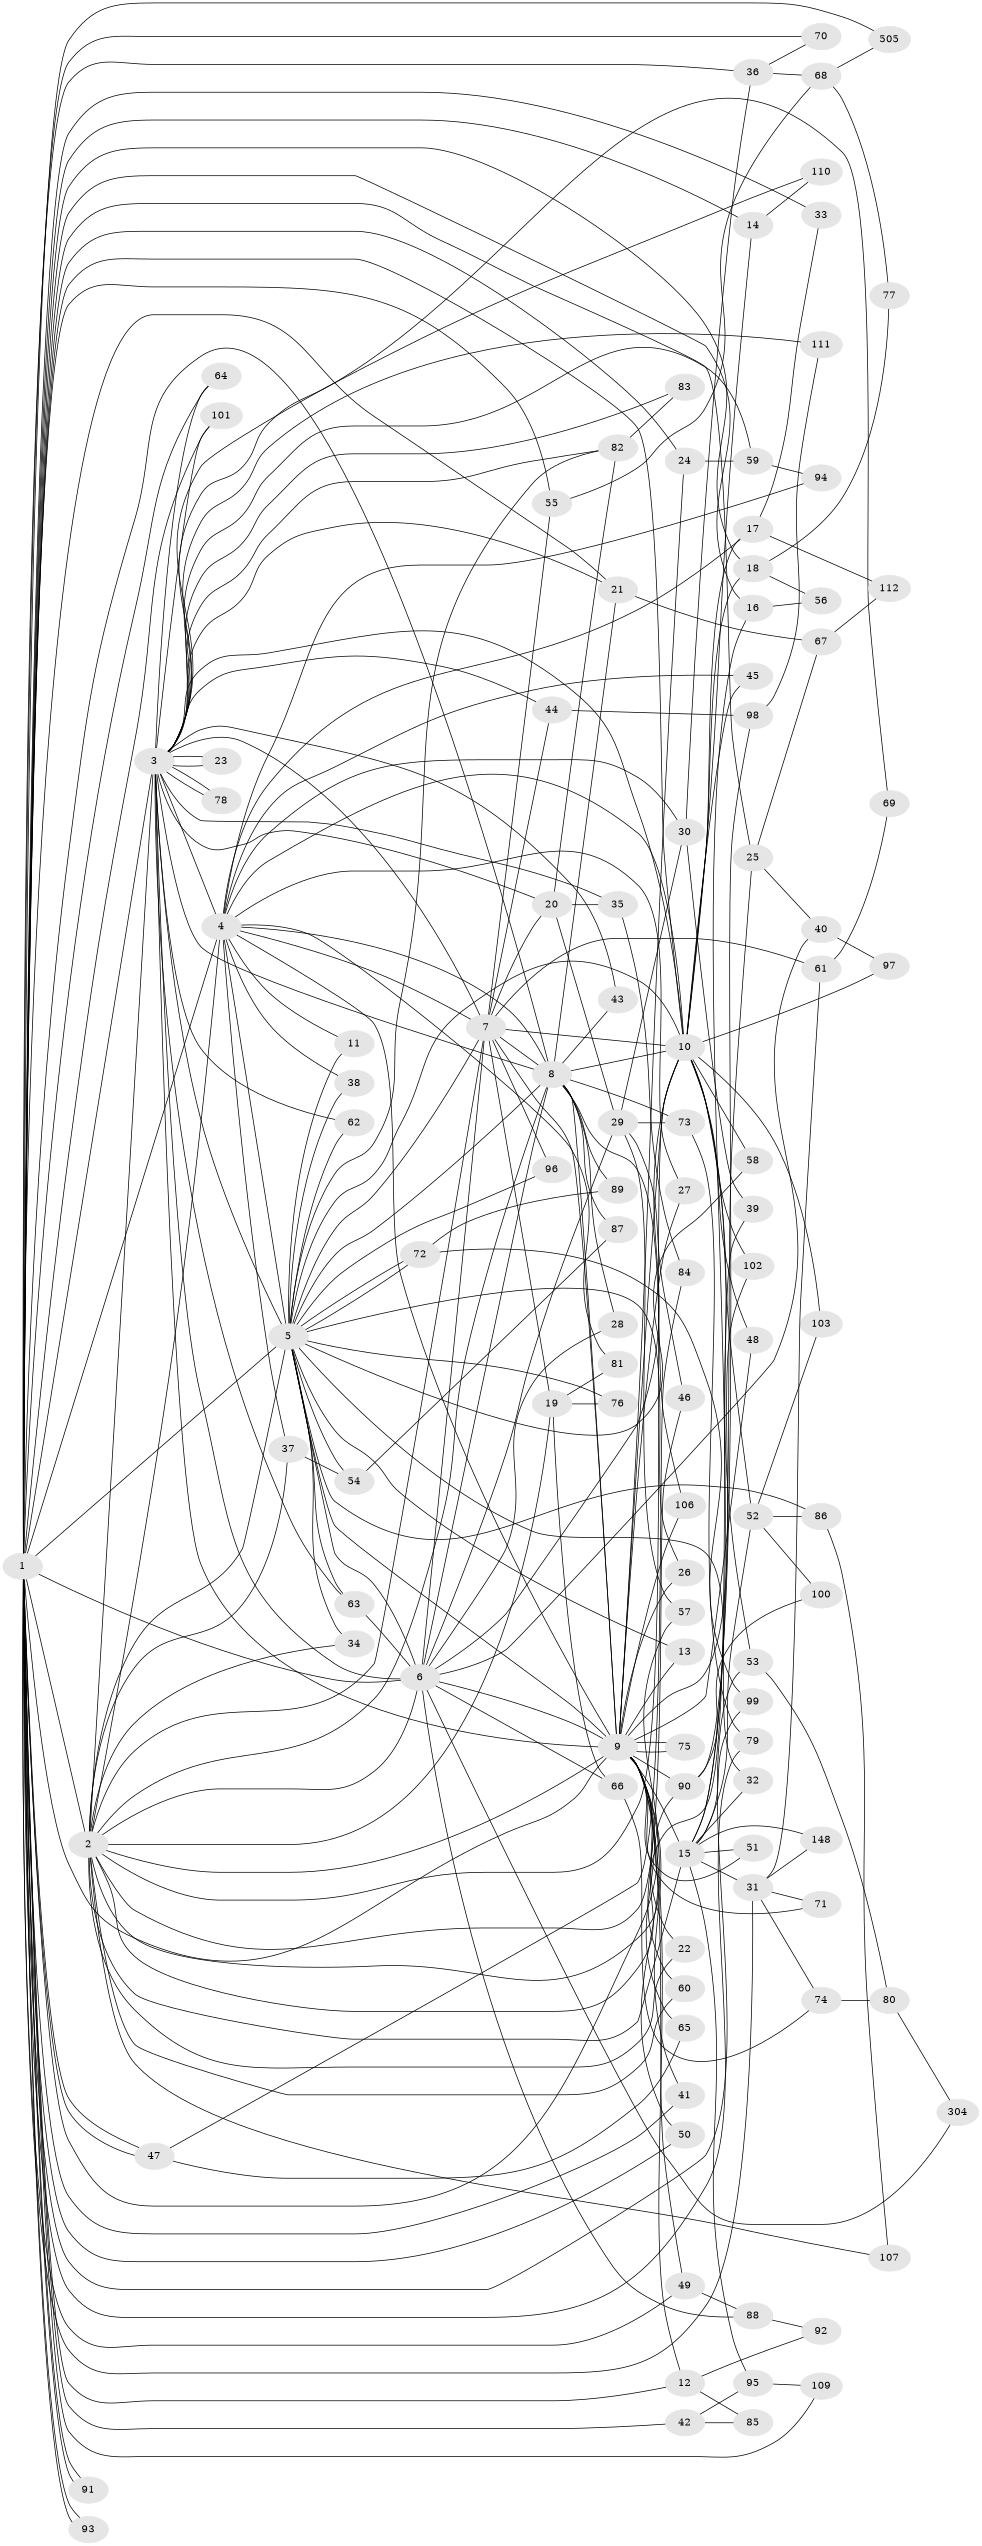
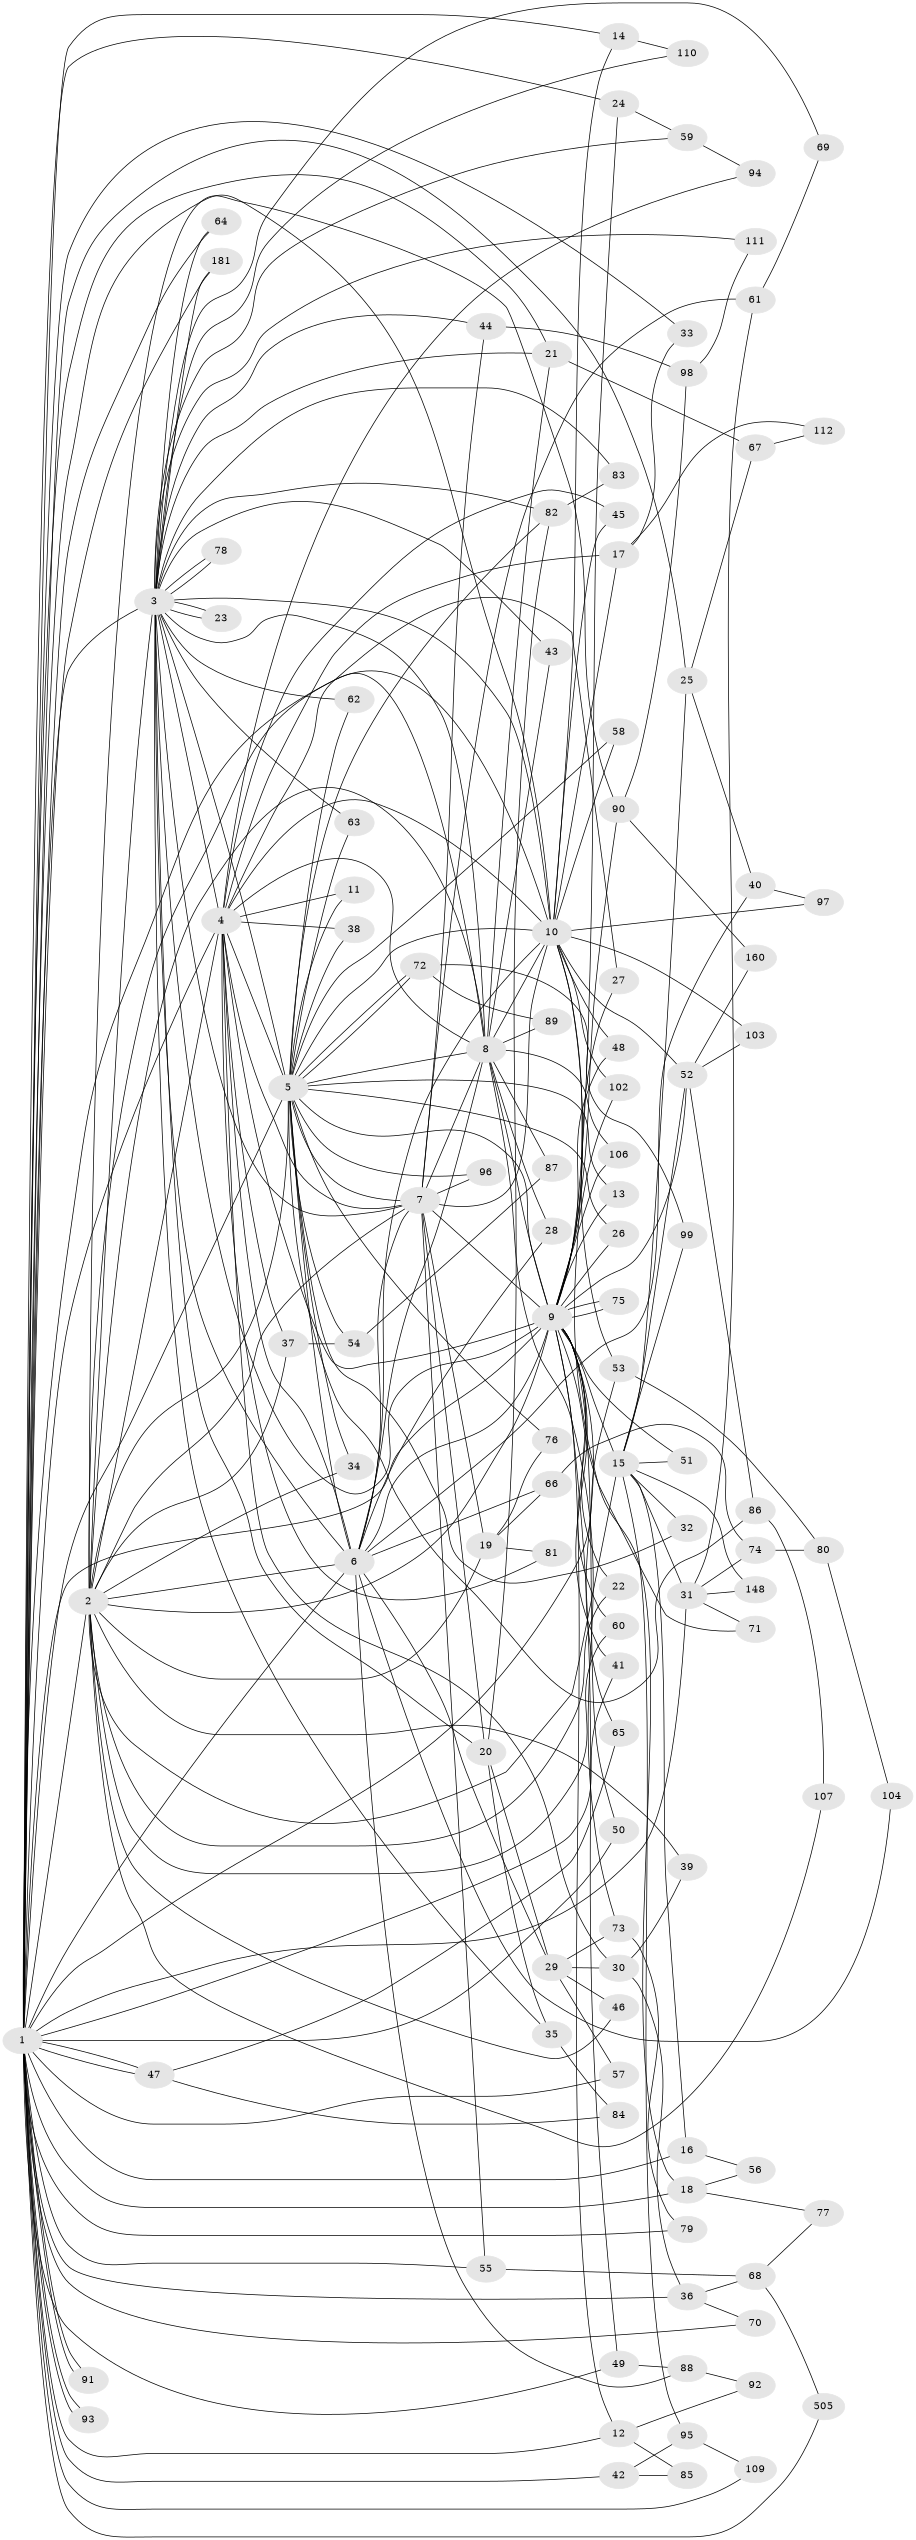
(221, 416) -> (221, 261)
(650, 1277) -> (647, 1242)
(821, 1595) -> (756, 958)
(388, 1640) -> (247, 1252)
(958, 2112) -> (892, 1796)
